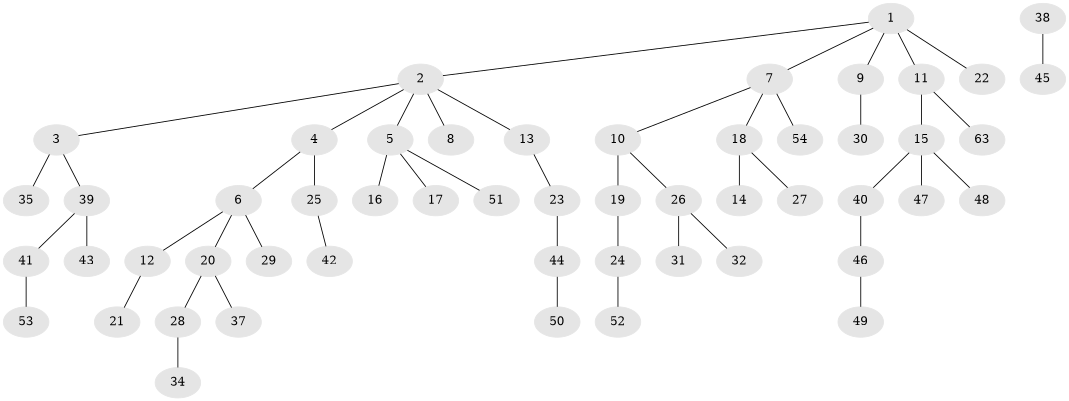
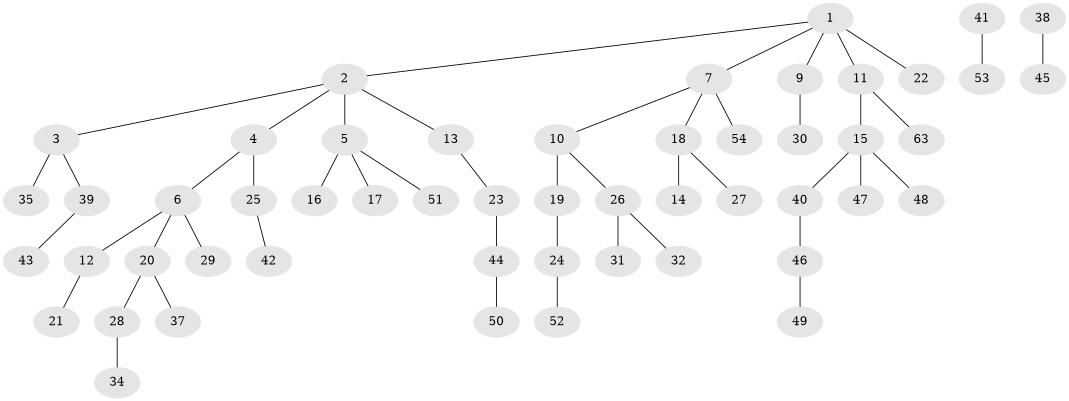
(451, 140) -> none
(57, 231) -> none
